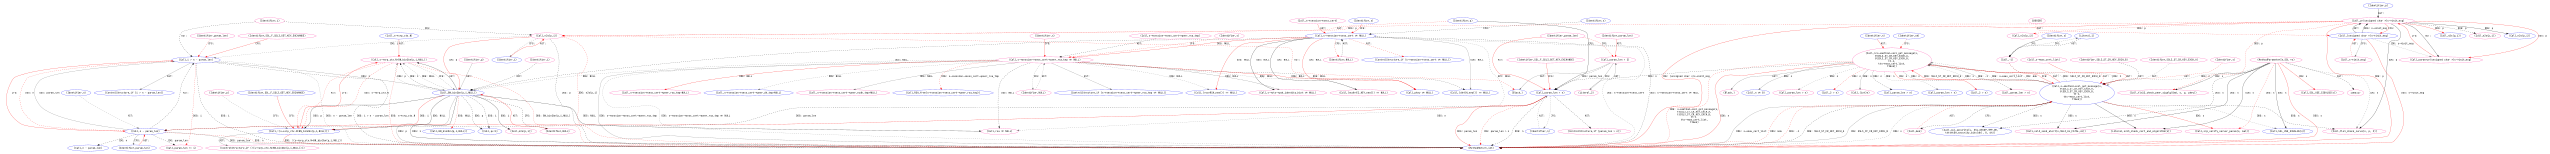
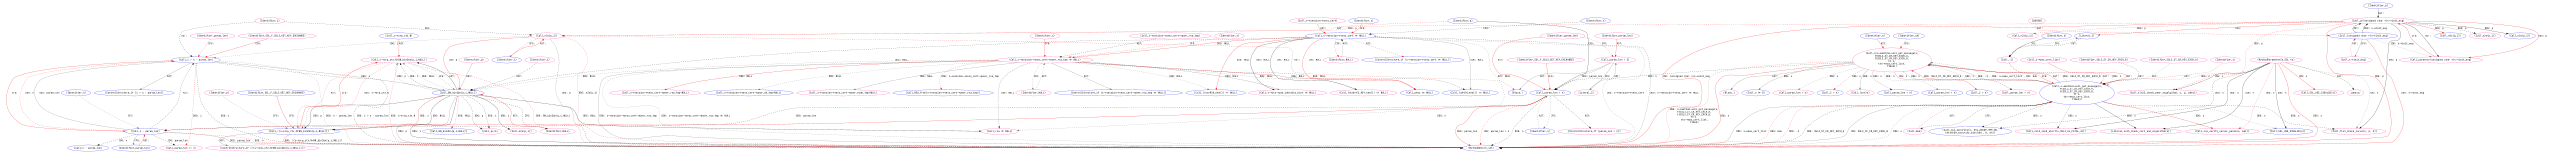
(2388, 29) -> (2223, 28)
(490, 131) -> (490, 131)
